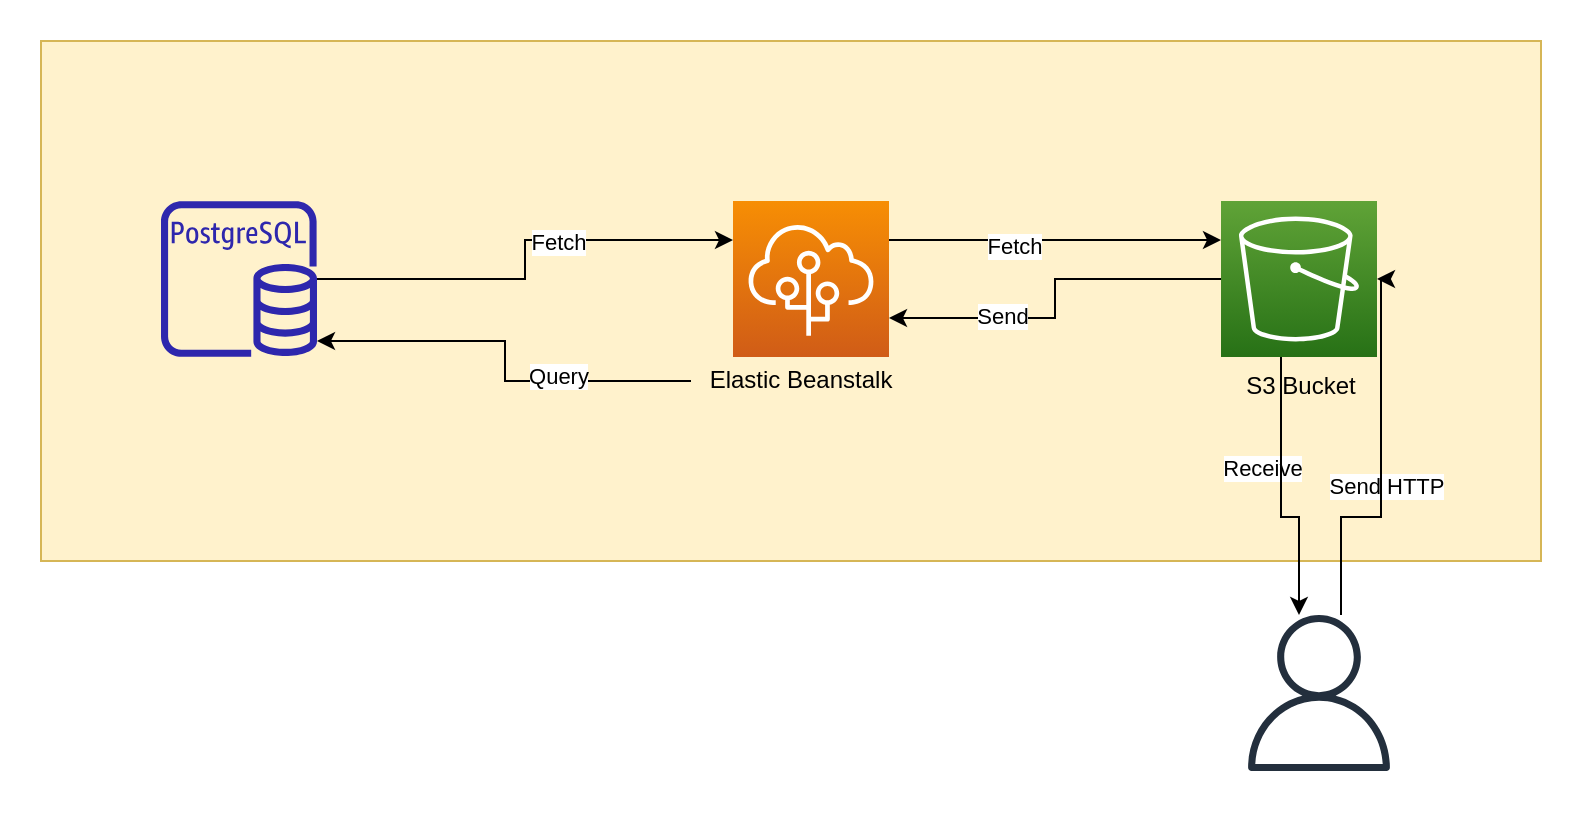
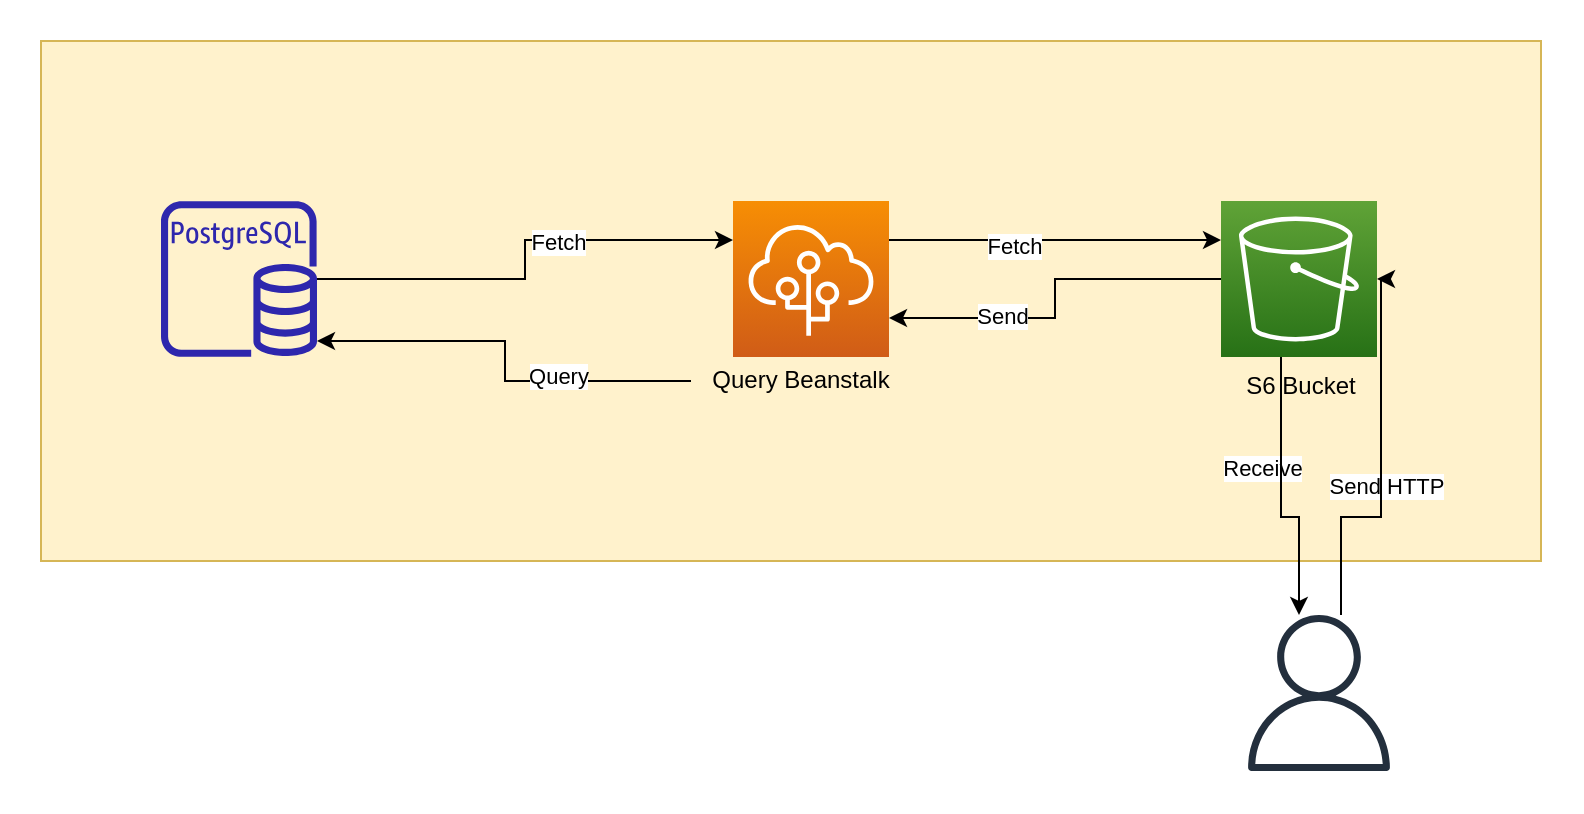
(802, 381) -> (802, 381)
(1302, 387) -> (1302, 387)
